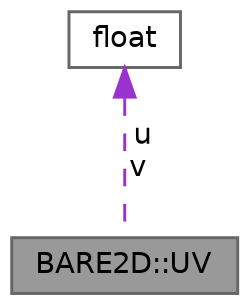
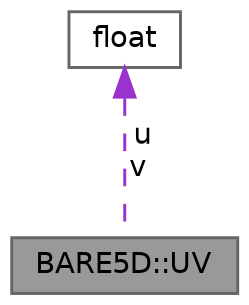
(125, 266) -> (125, 266)
